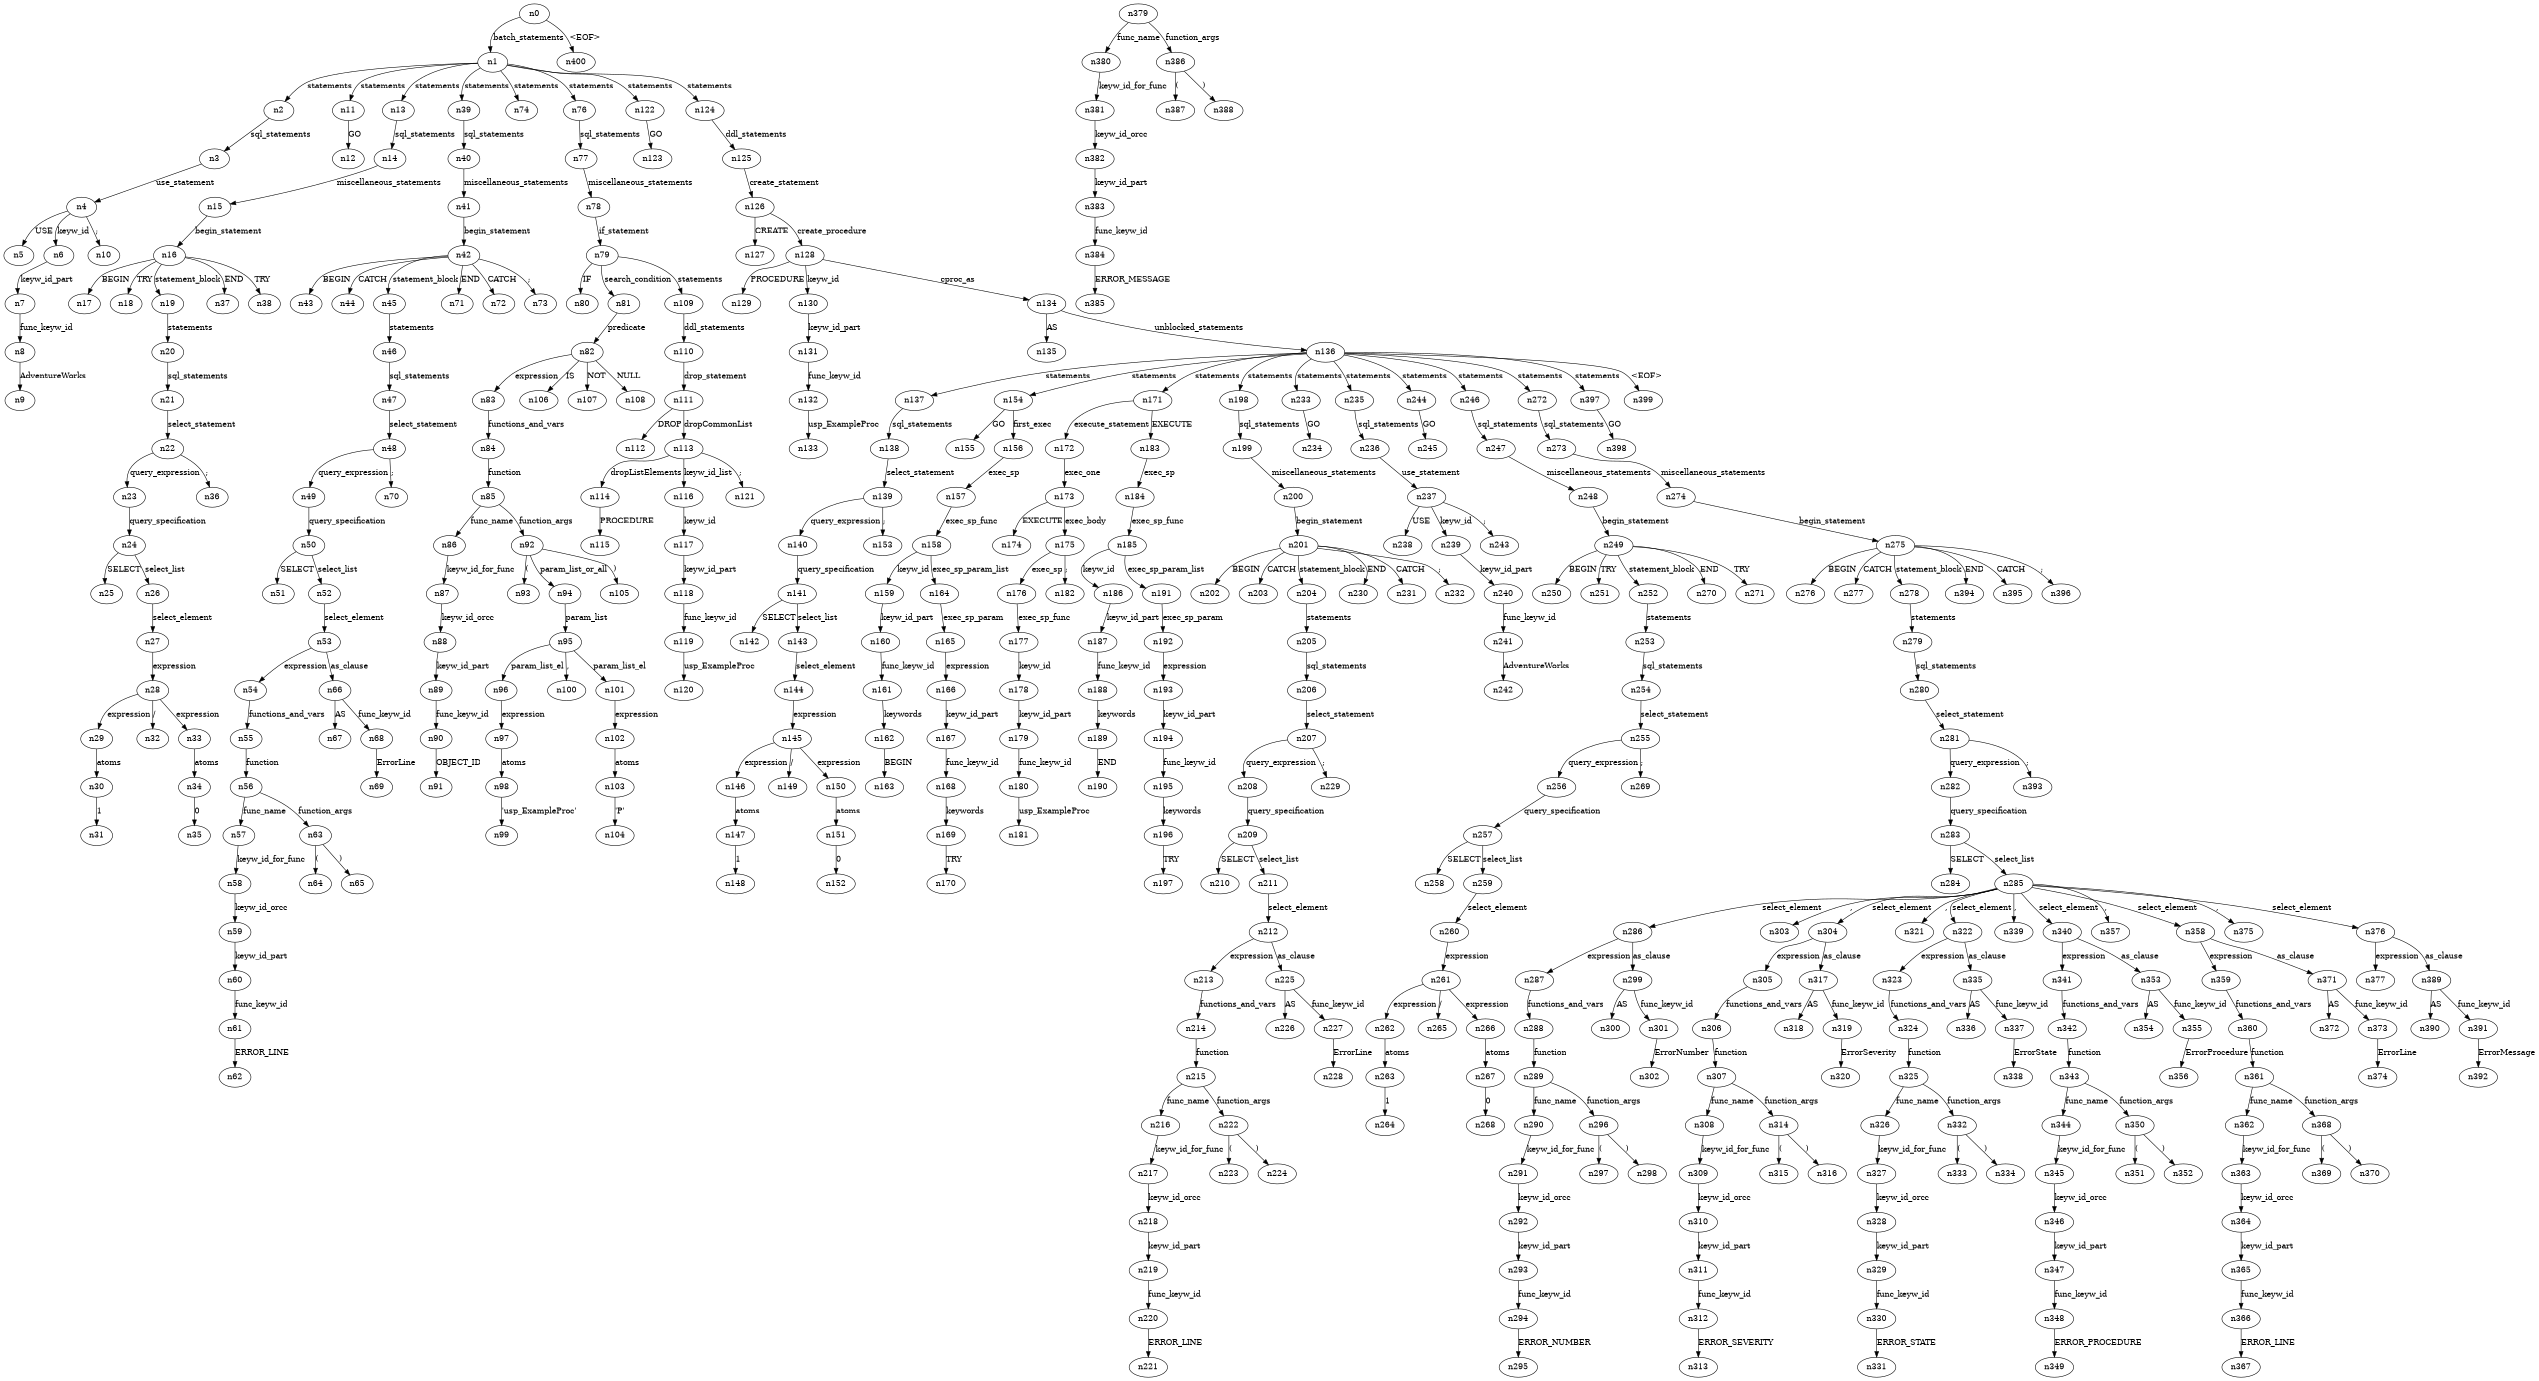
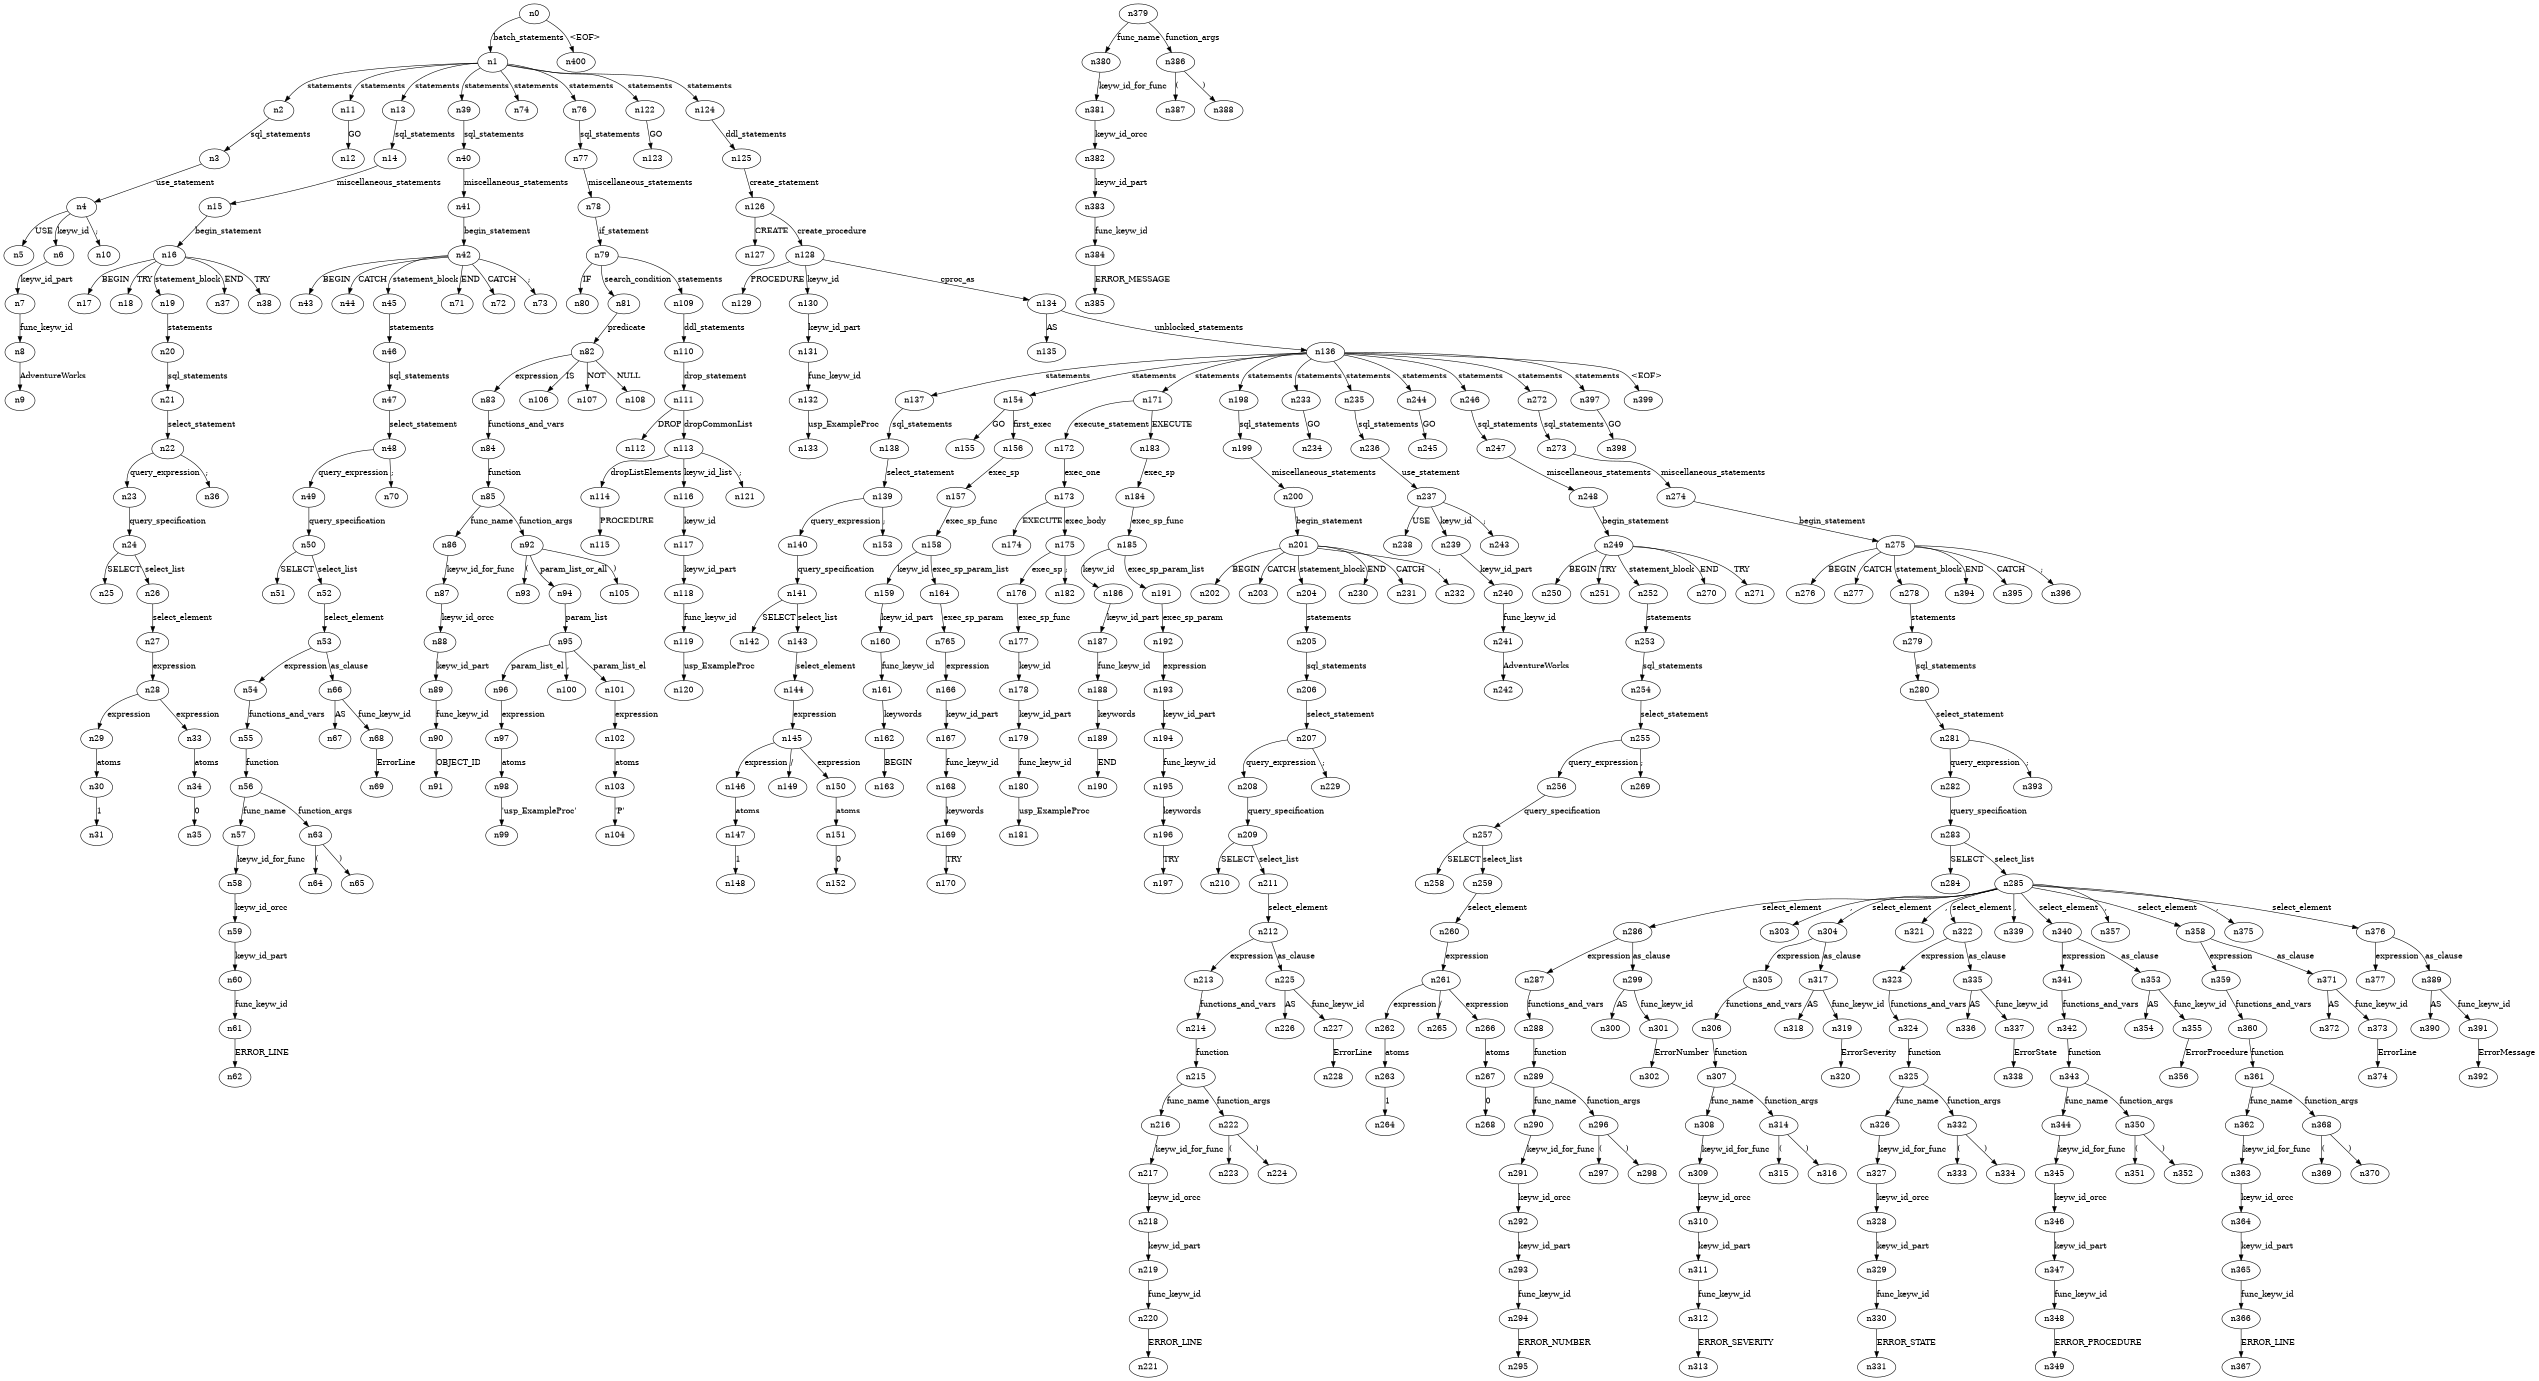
(946, 642) -> (946, 642)
(153, 739) -> none
